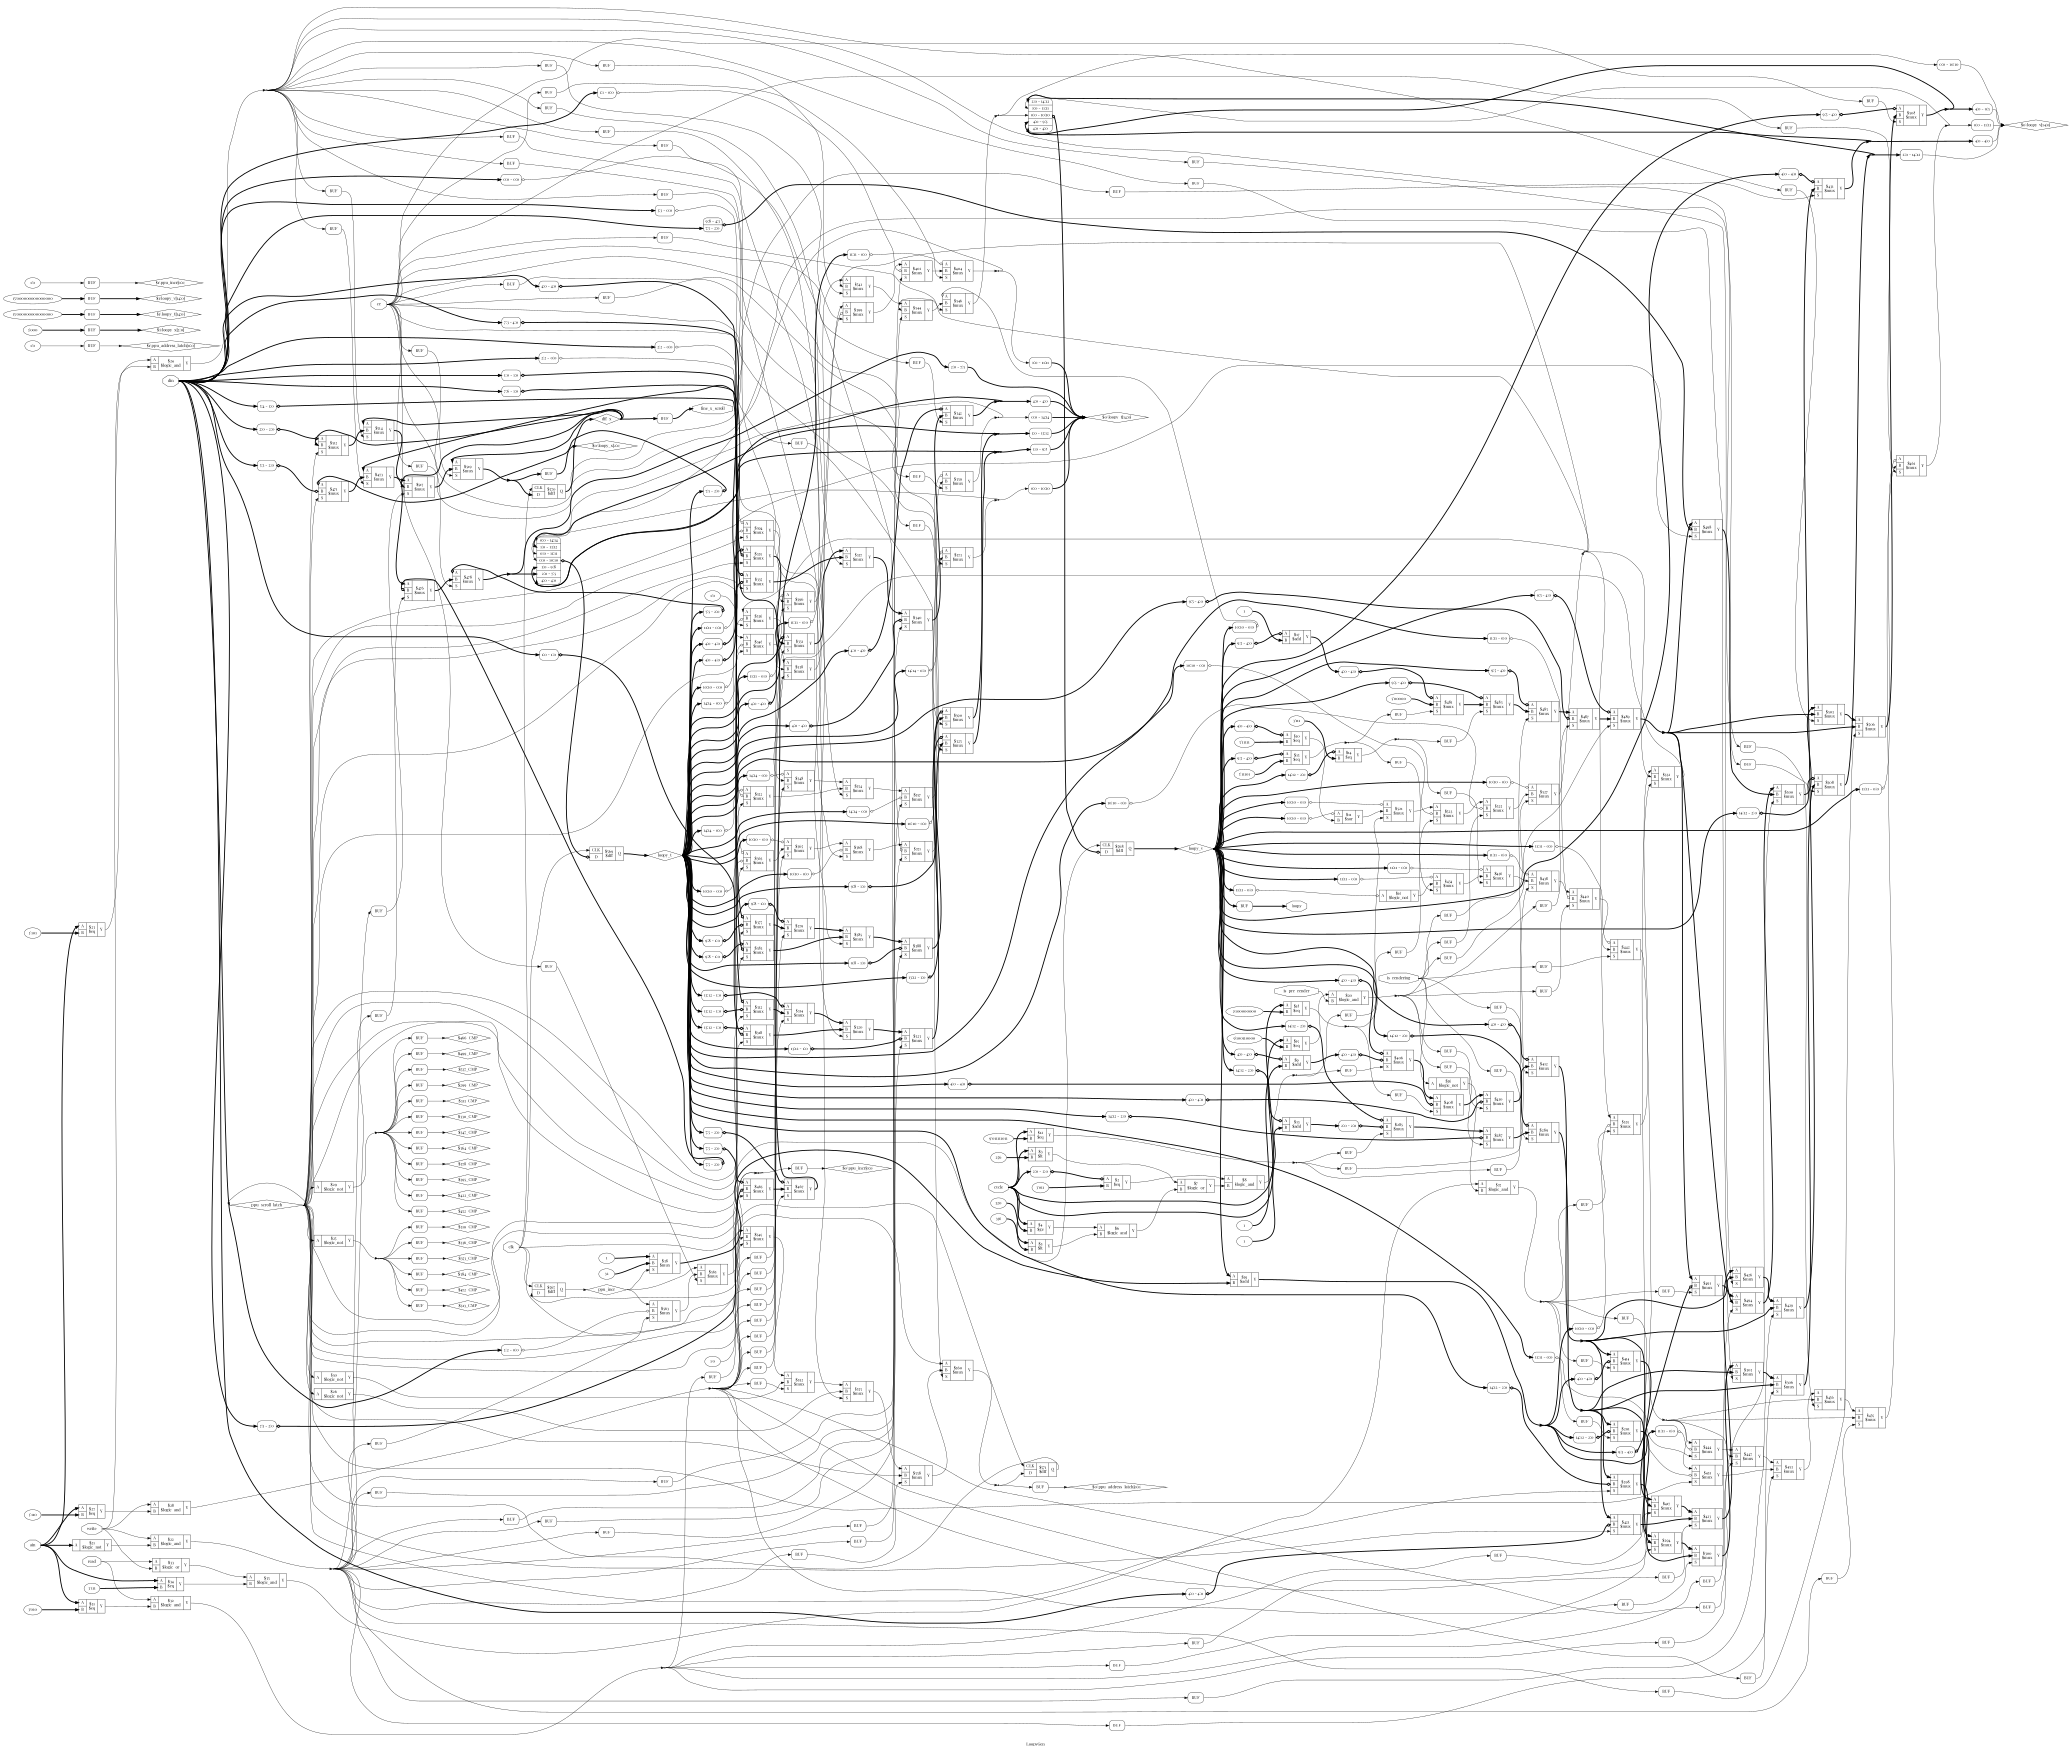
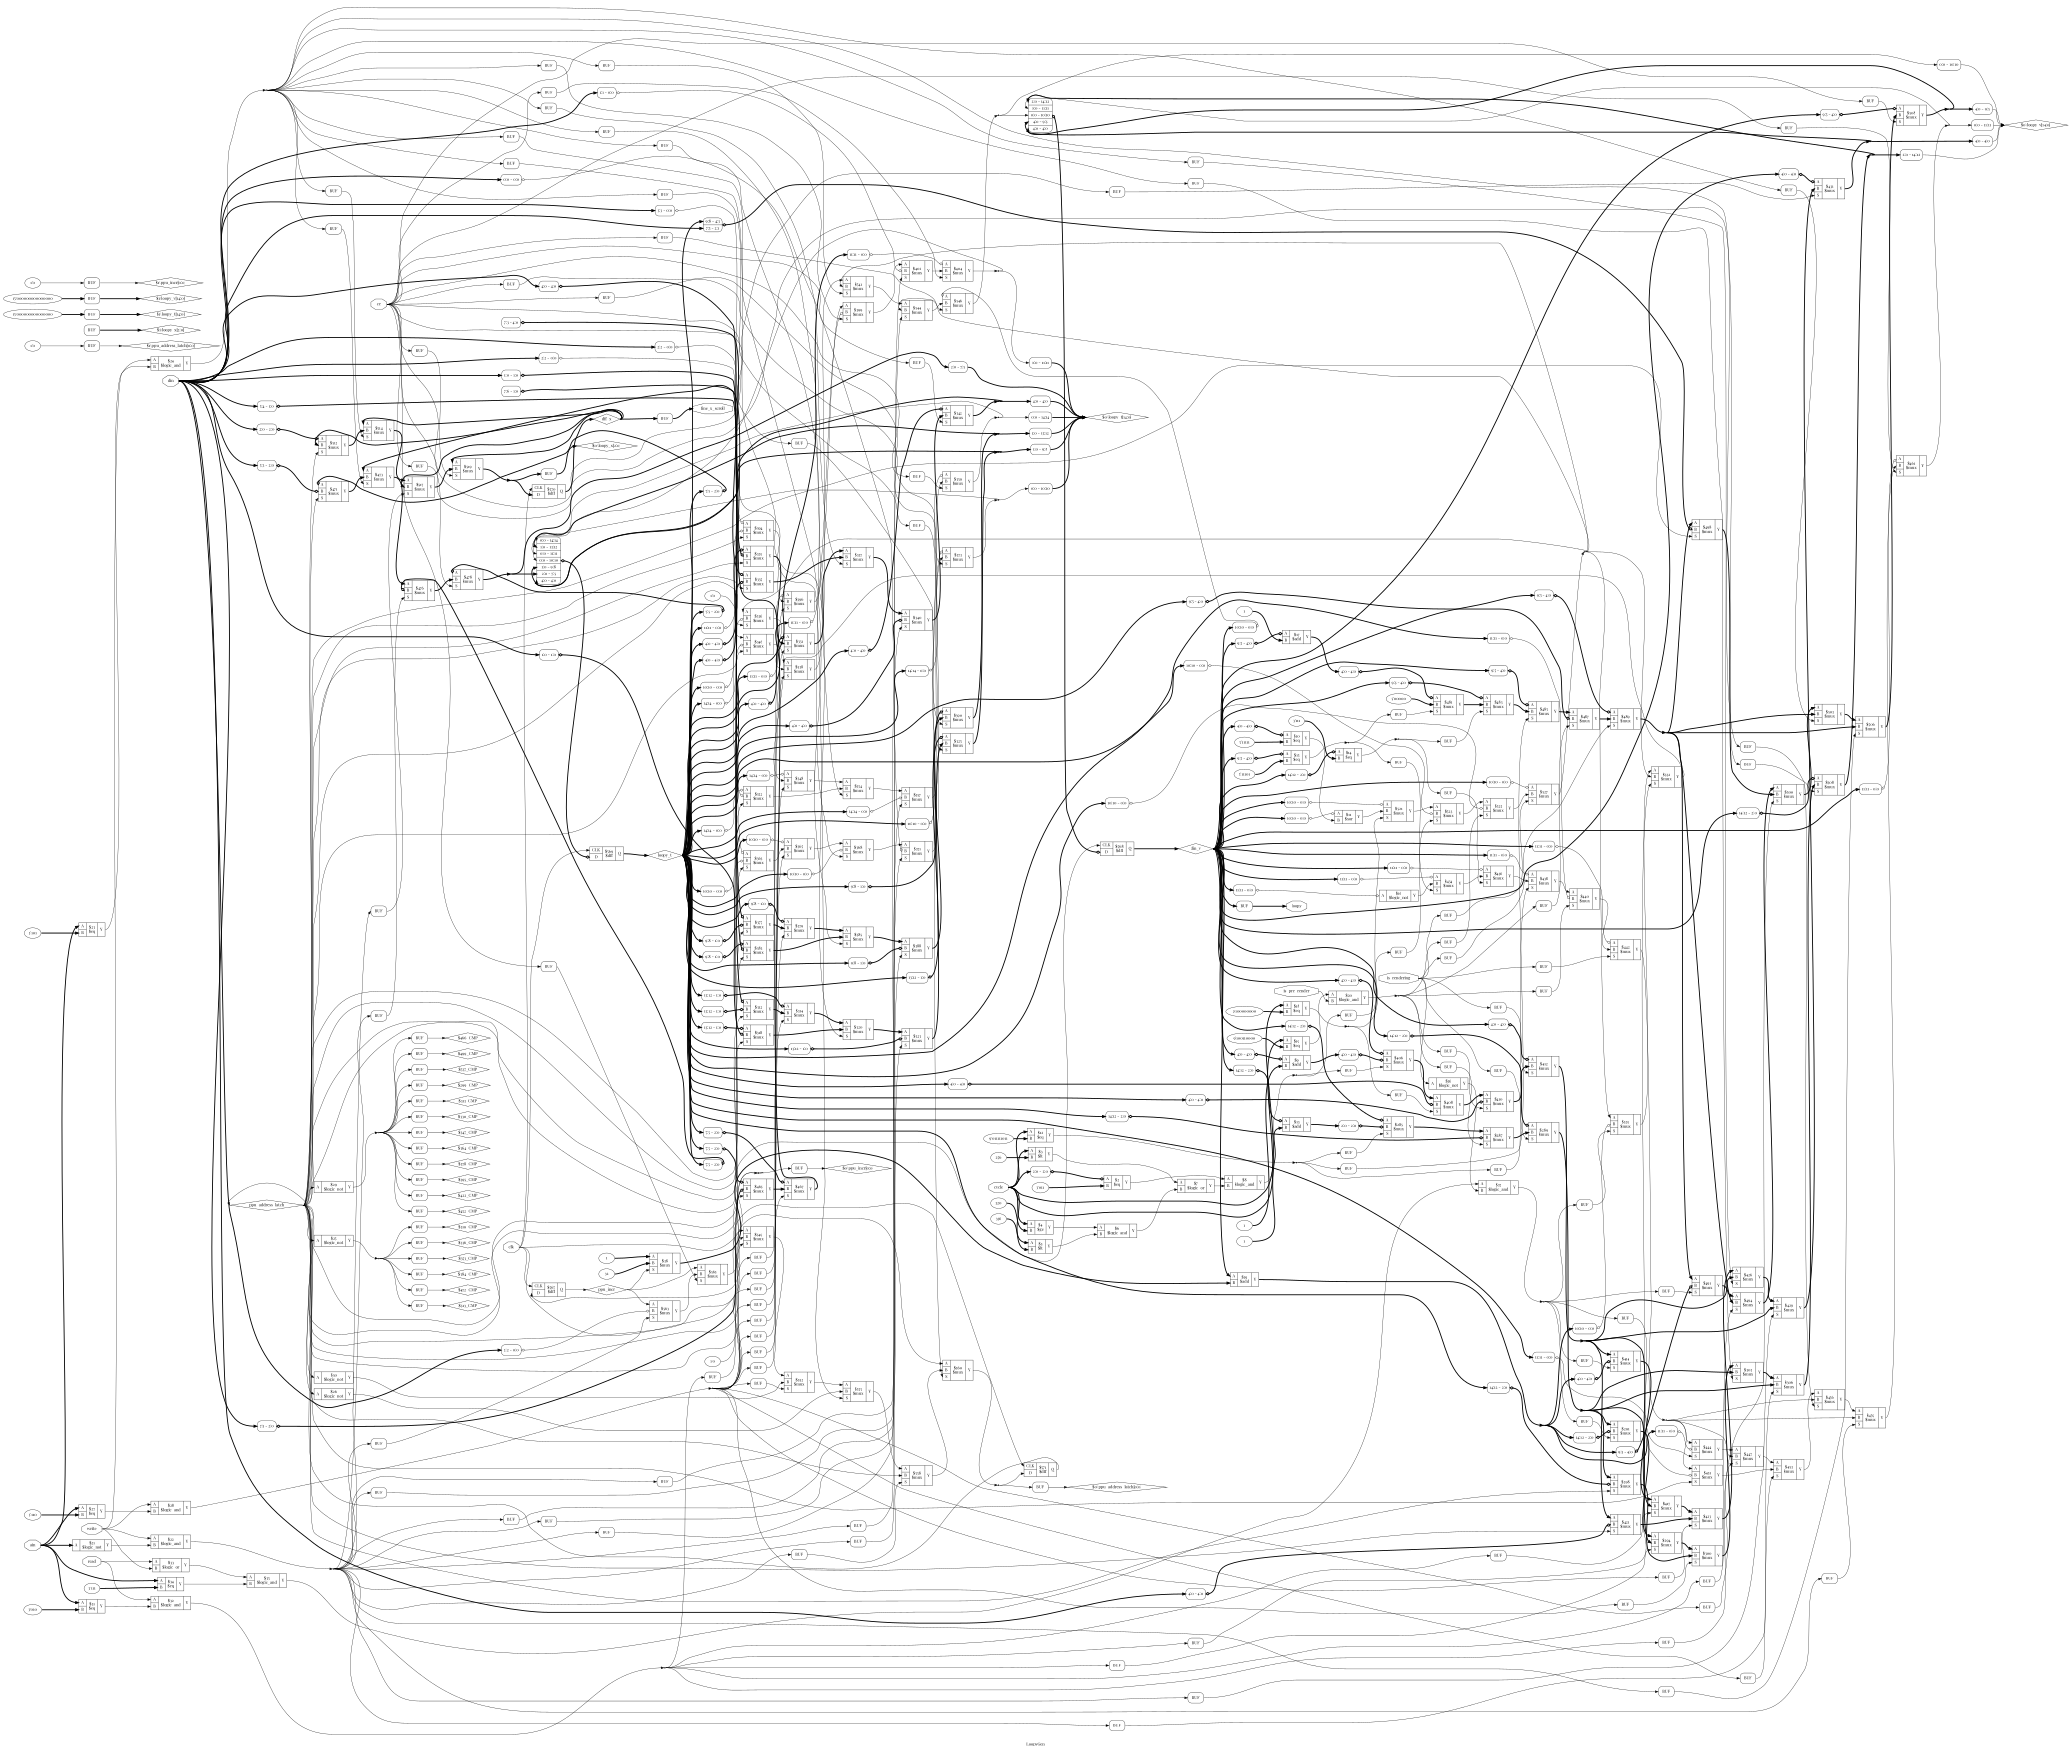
(713, 228) -> (713, 228)
(319, 300) -> none
(33, 330) -> none
(339, 386) -> none
none -> (692, 536)
(1196, 849) -> (1196, 849)
(267, 1205) -> (267, 1205)
